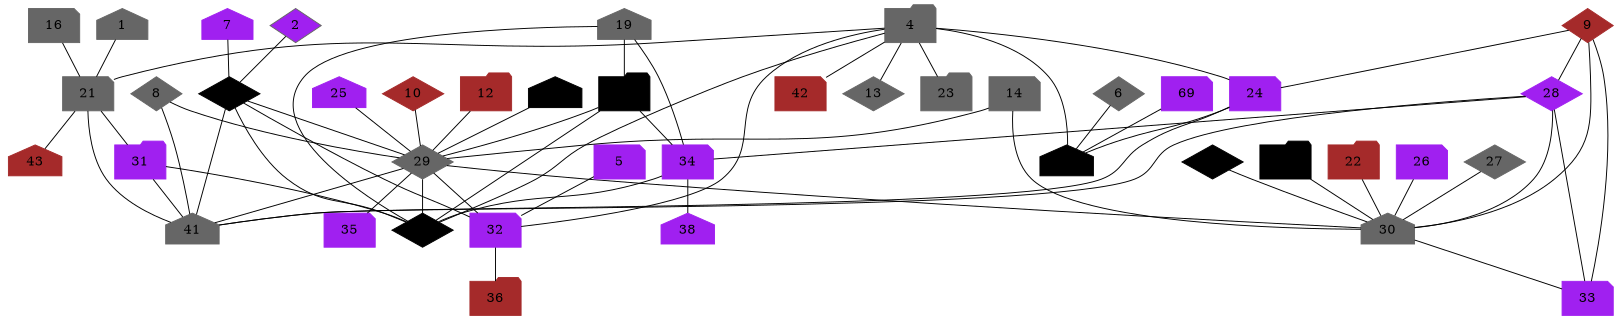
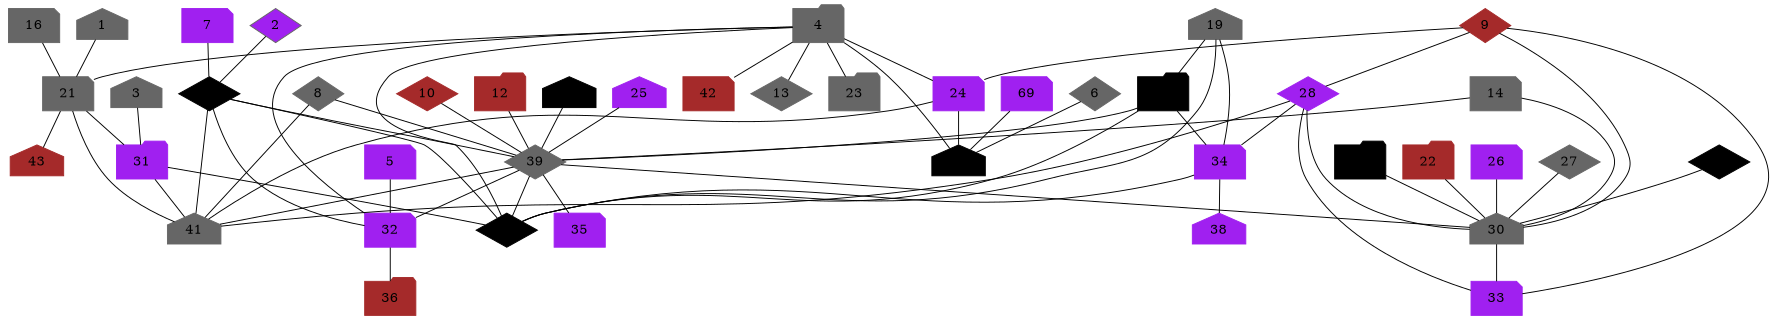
(227, 26) -> (207, 26)
none -> (136, 94)
(423, 162) -> (535, 162)
